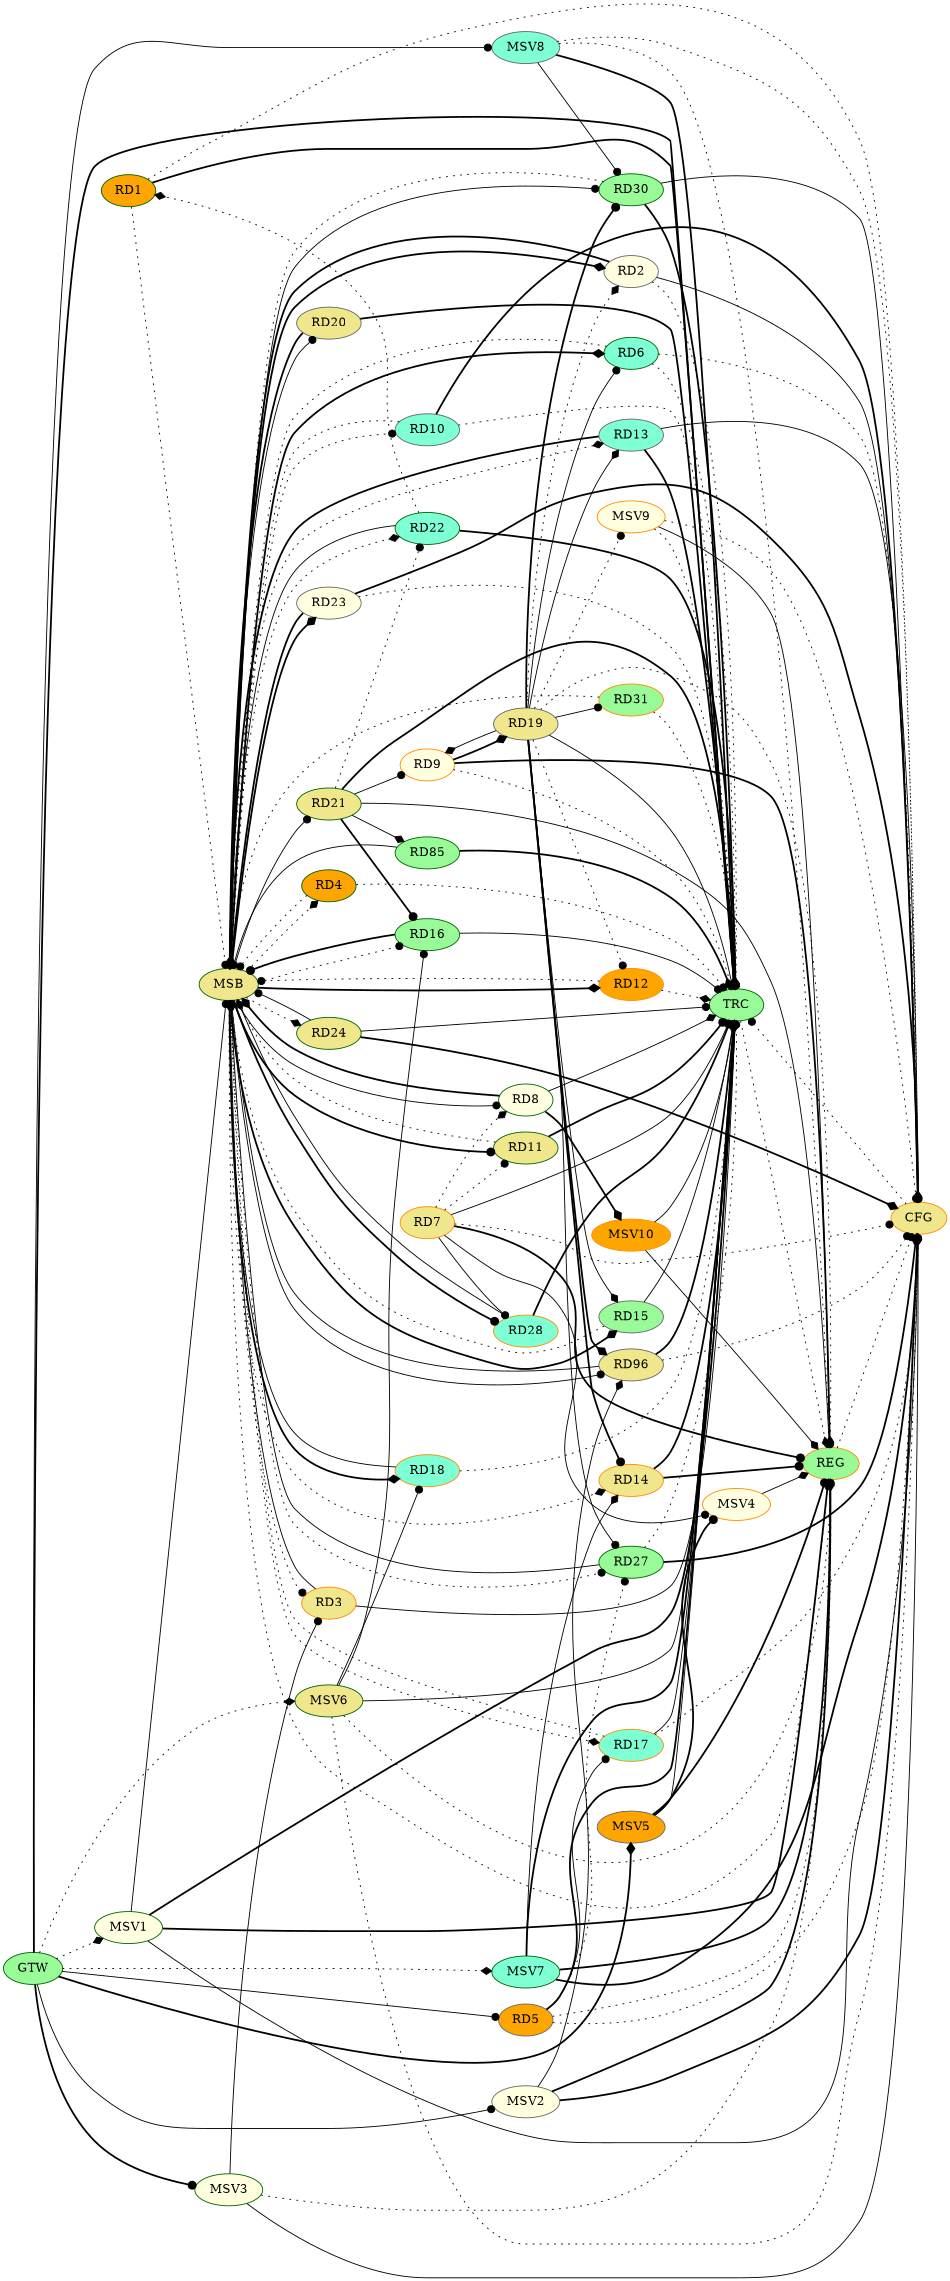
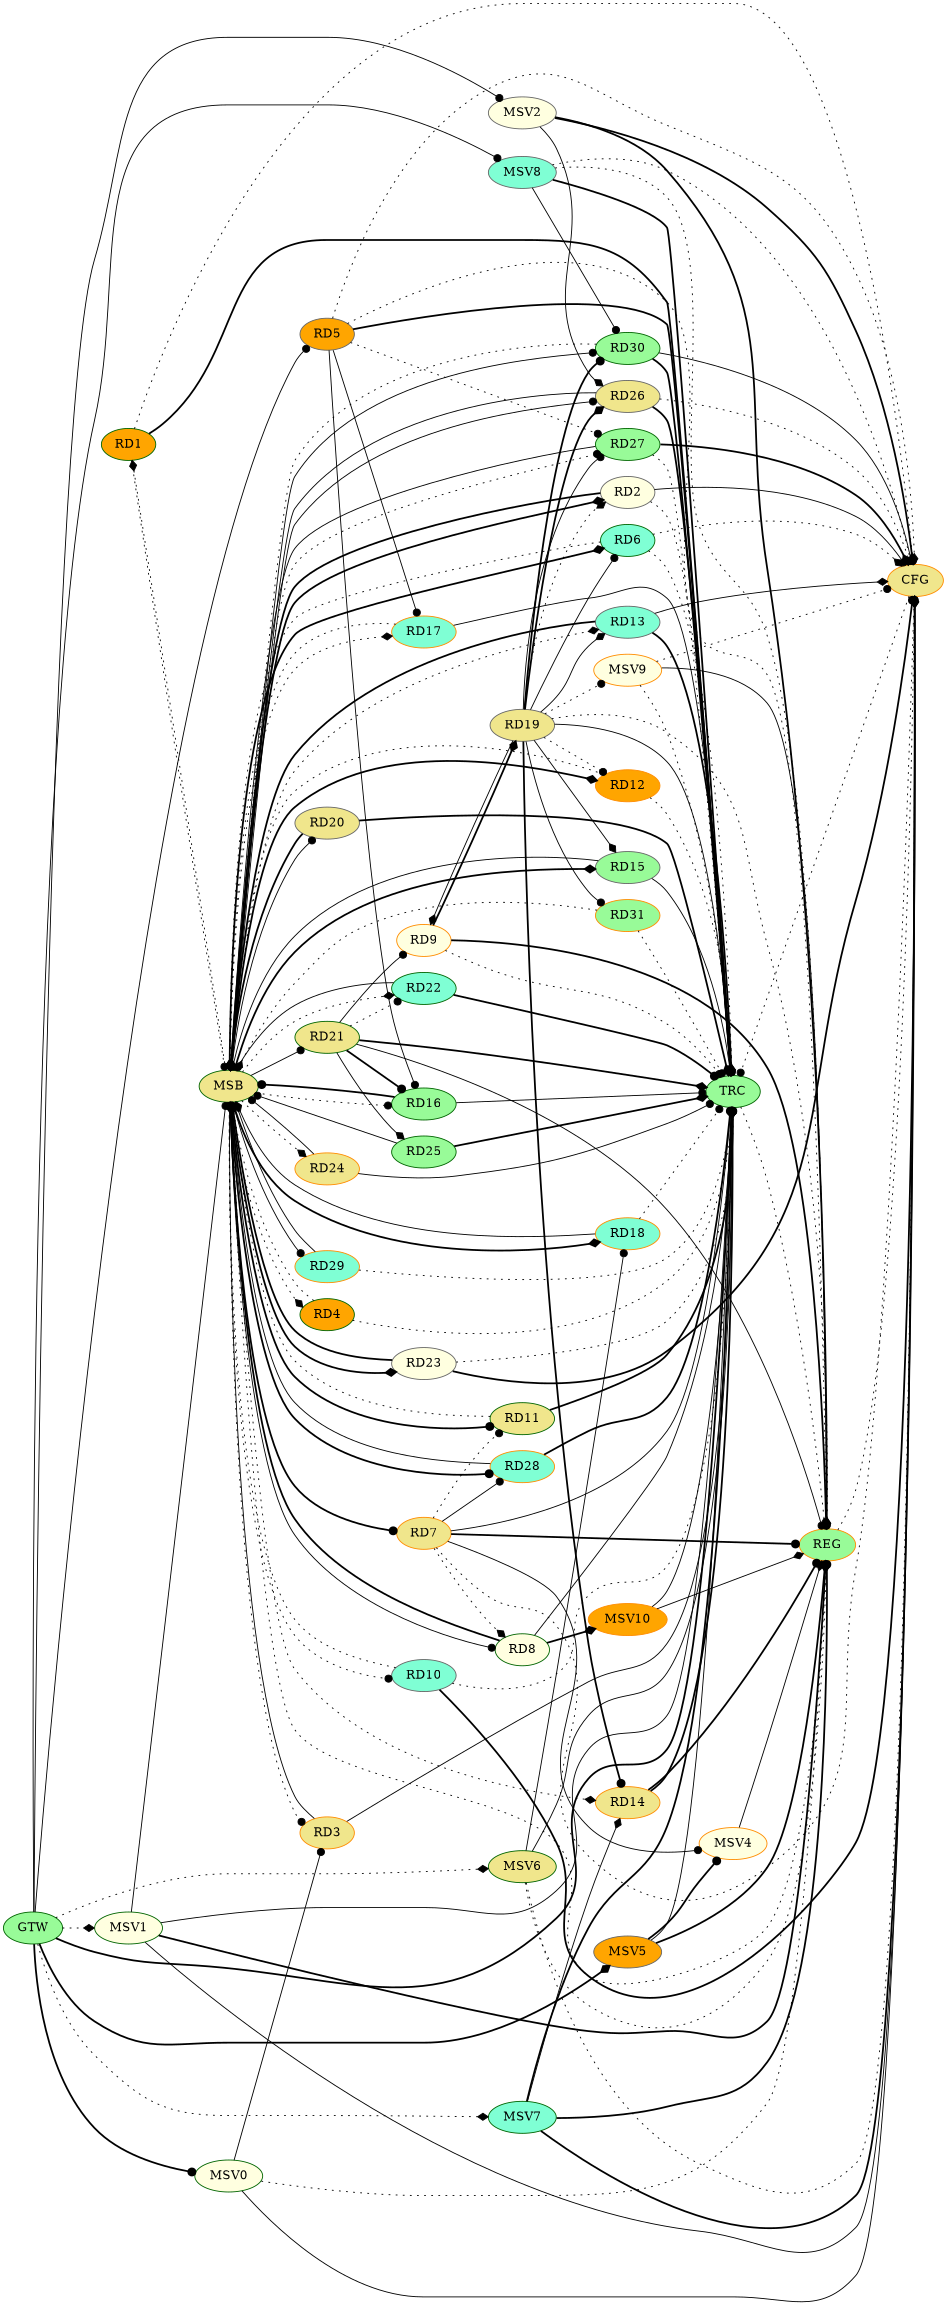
(362, 299) -> (180, 770)
(427, 853) -> (424, 1152)
(329, 1033) -> (327, 1169)
(617, 1094) -> none
none -> (327, 1267)
(341, 1270) -> (381, 883)
(389, 1343) -> (358, 737)
(631, 1365) -> (628, 396)
none -> (268, 1424)
(860, 1530) -> none
(666, 1619) -> (653, 1727)
(229, 2190) -> (229, 2176)
